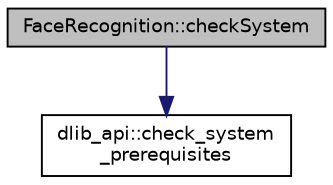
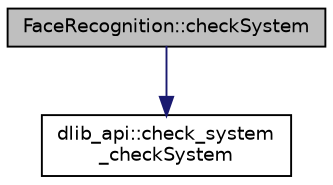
(166, 146) -> (166, 146)
